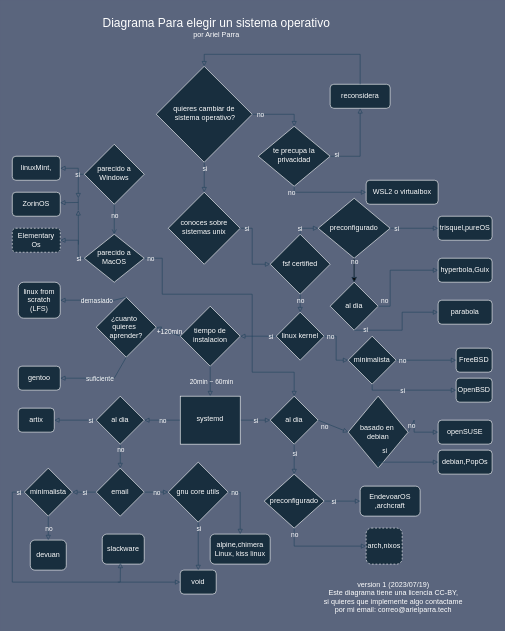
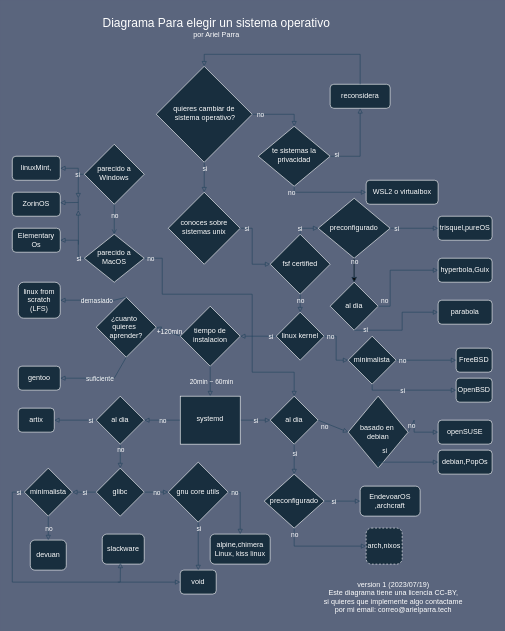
(294, 155) -> (294, 155)
(36, 240) -> (36, 240)
(120, 492) -> (120, 492)
